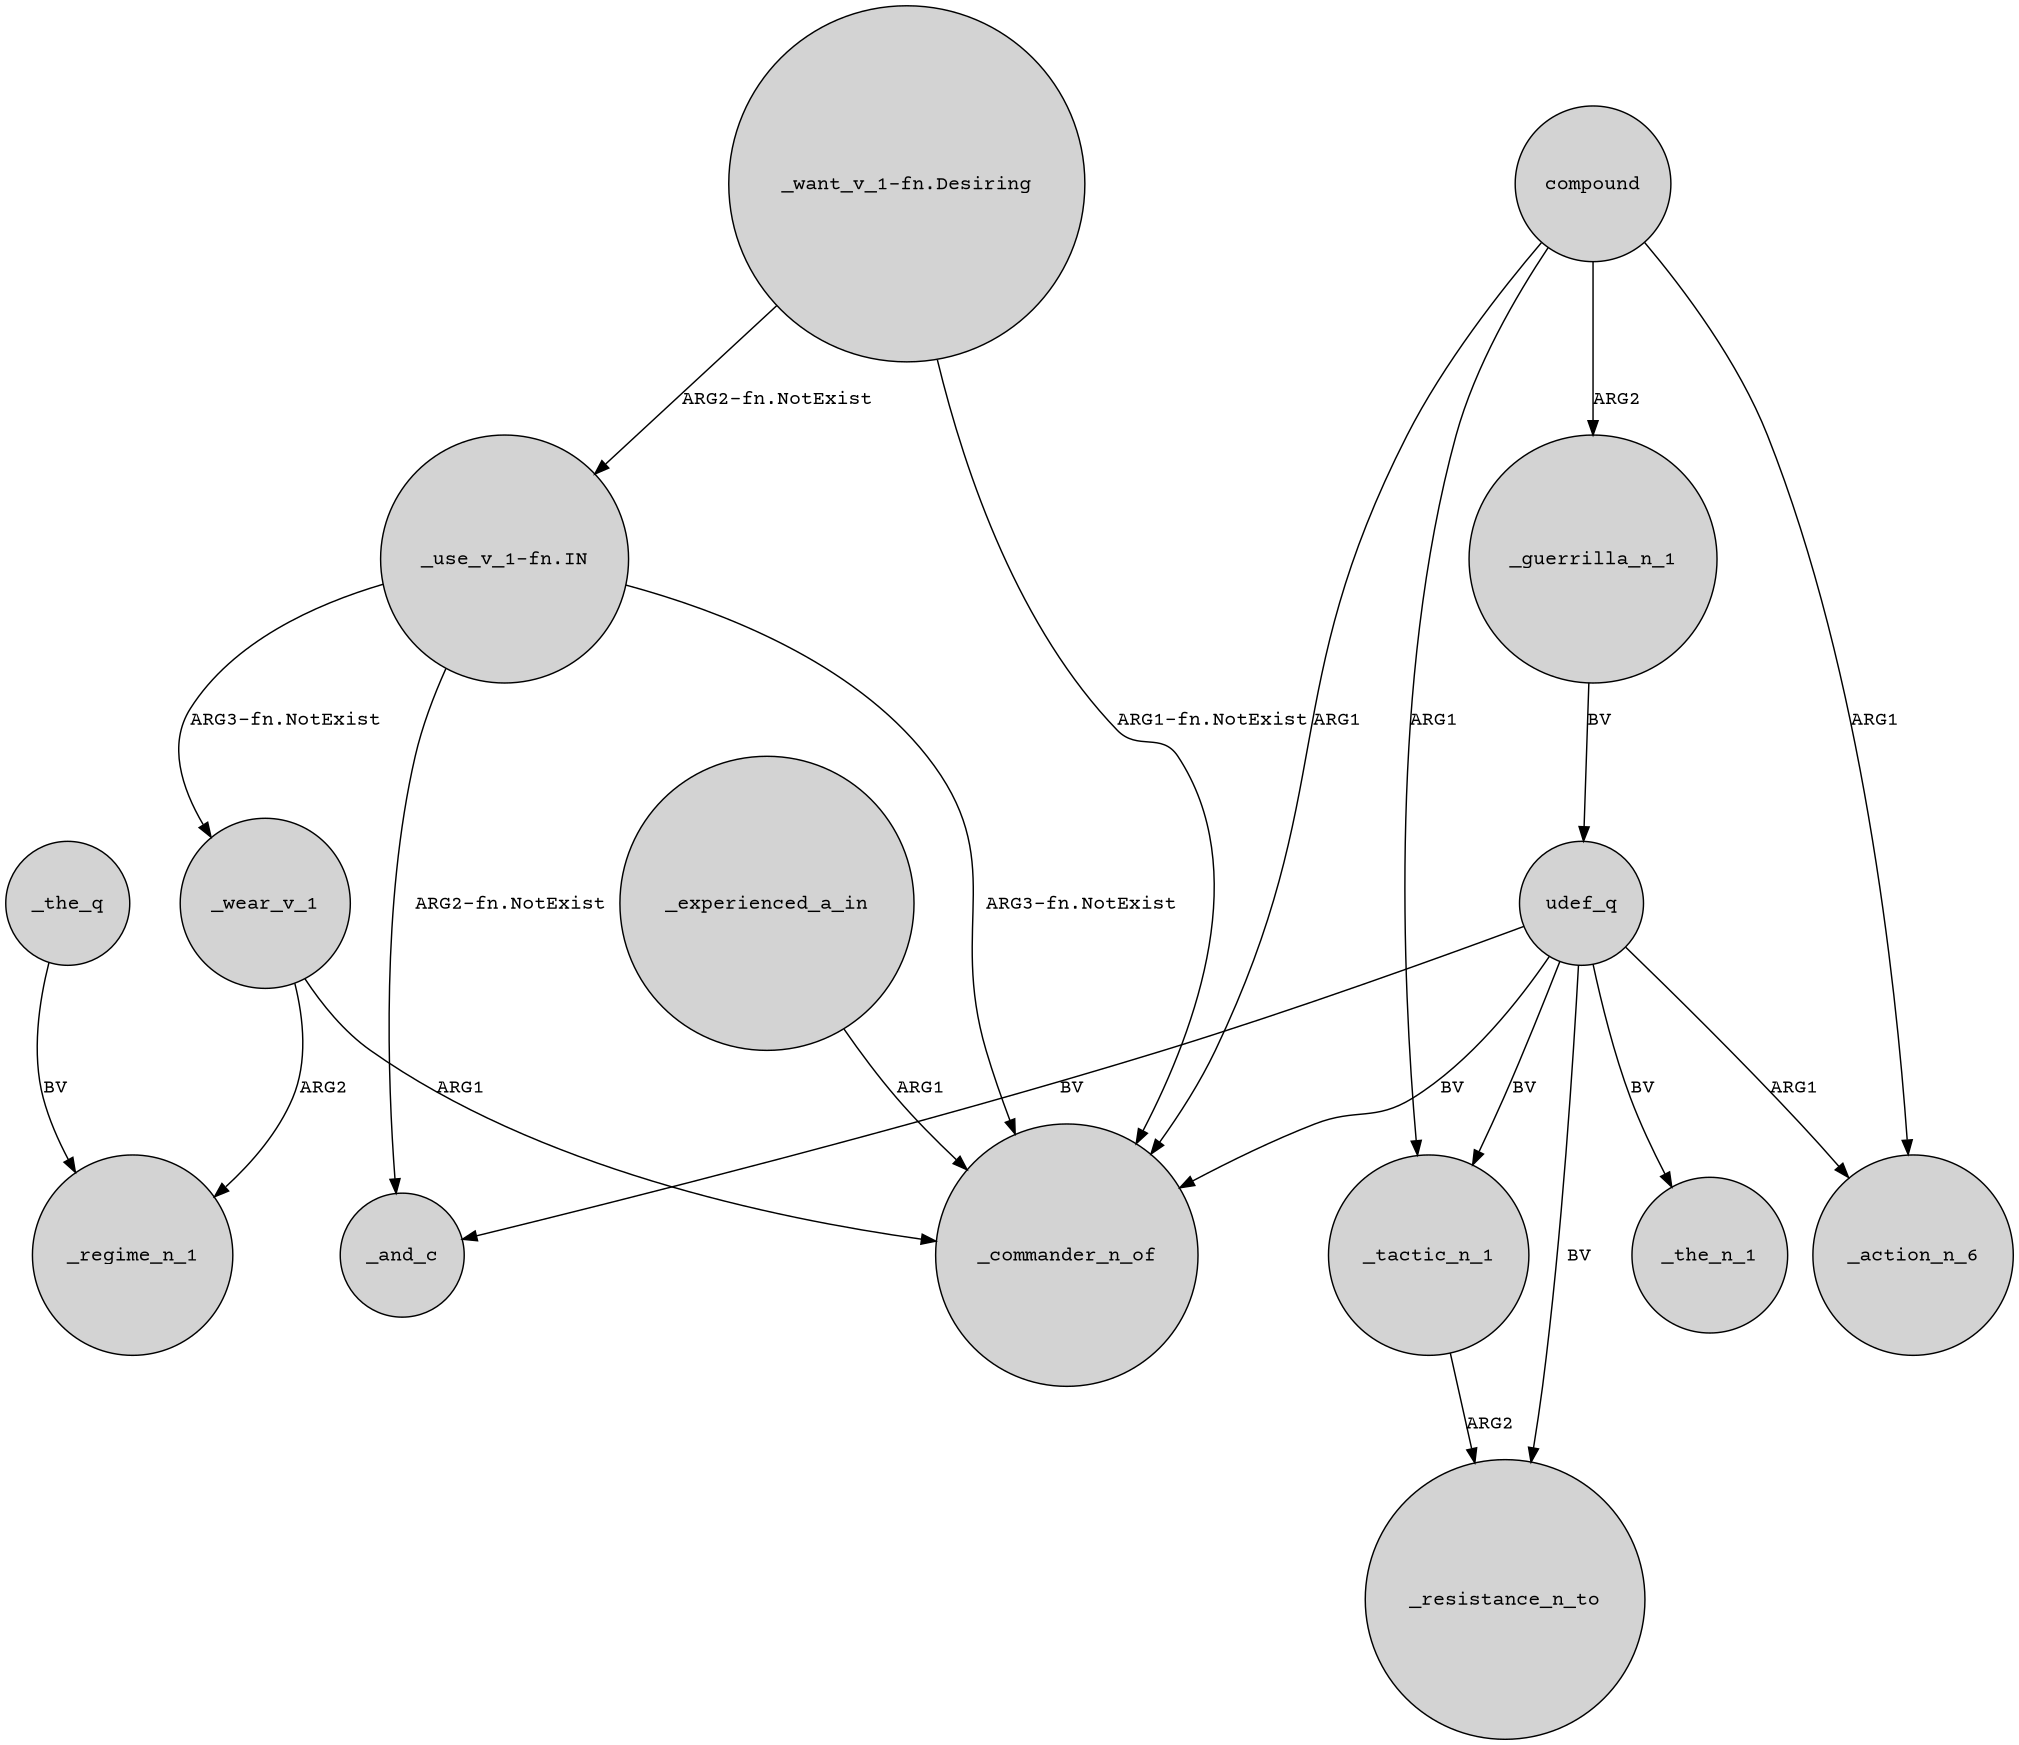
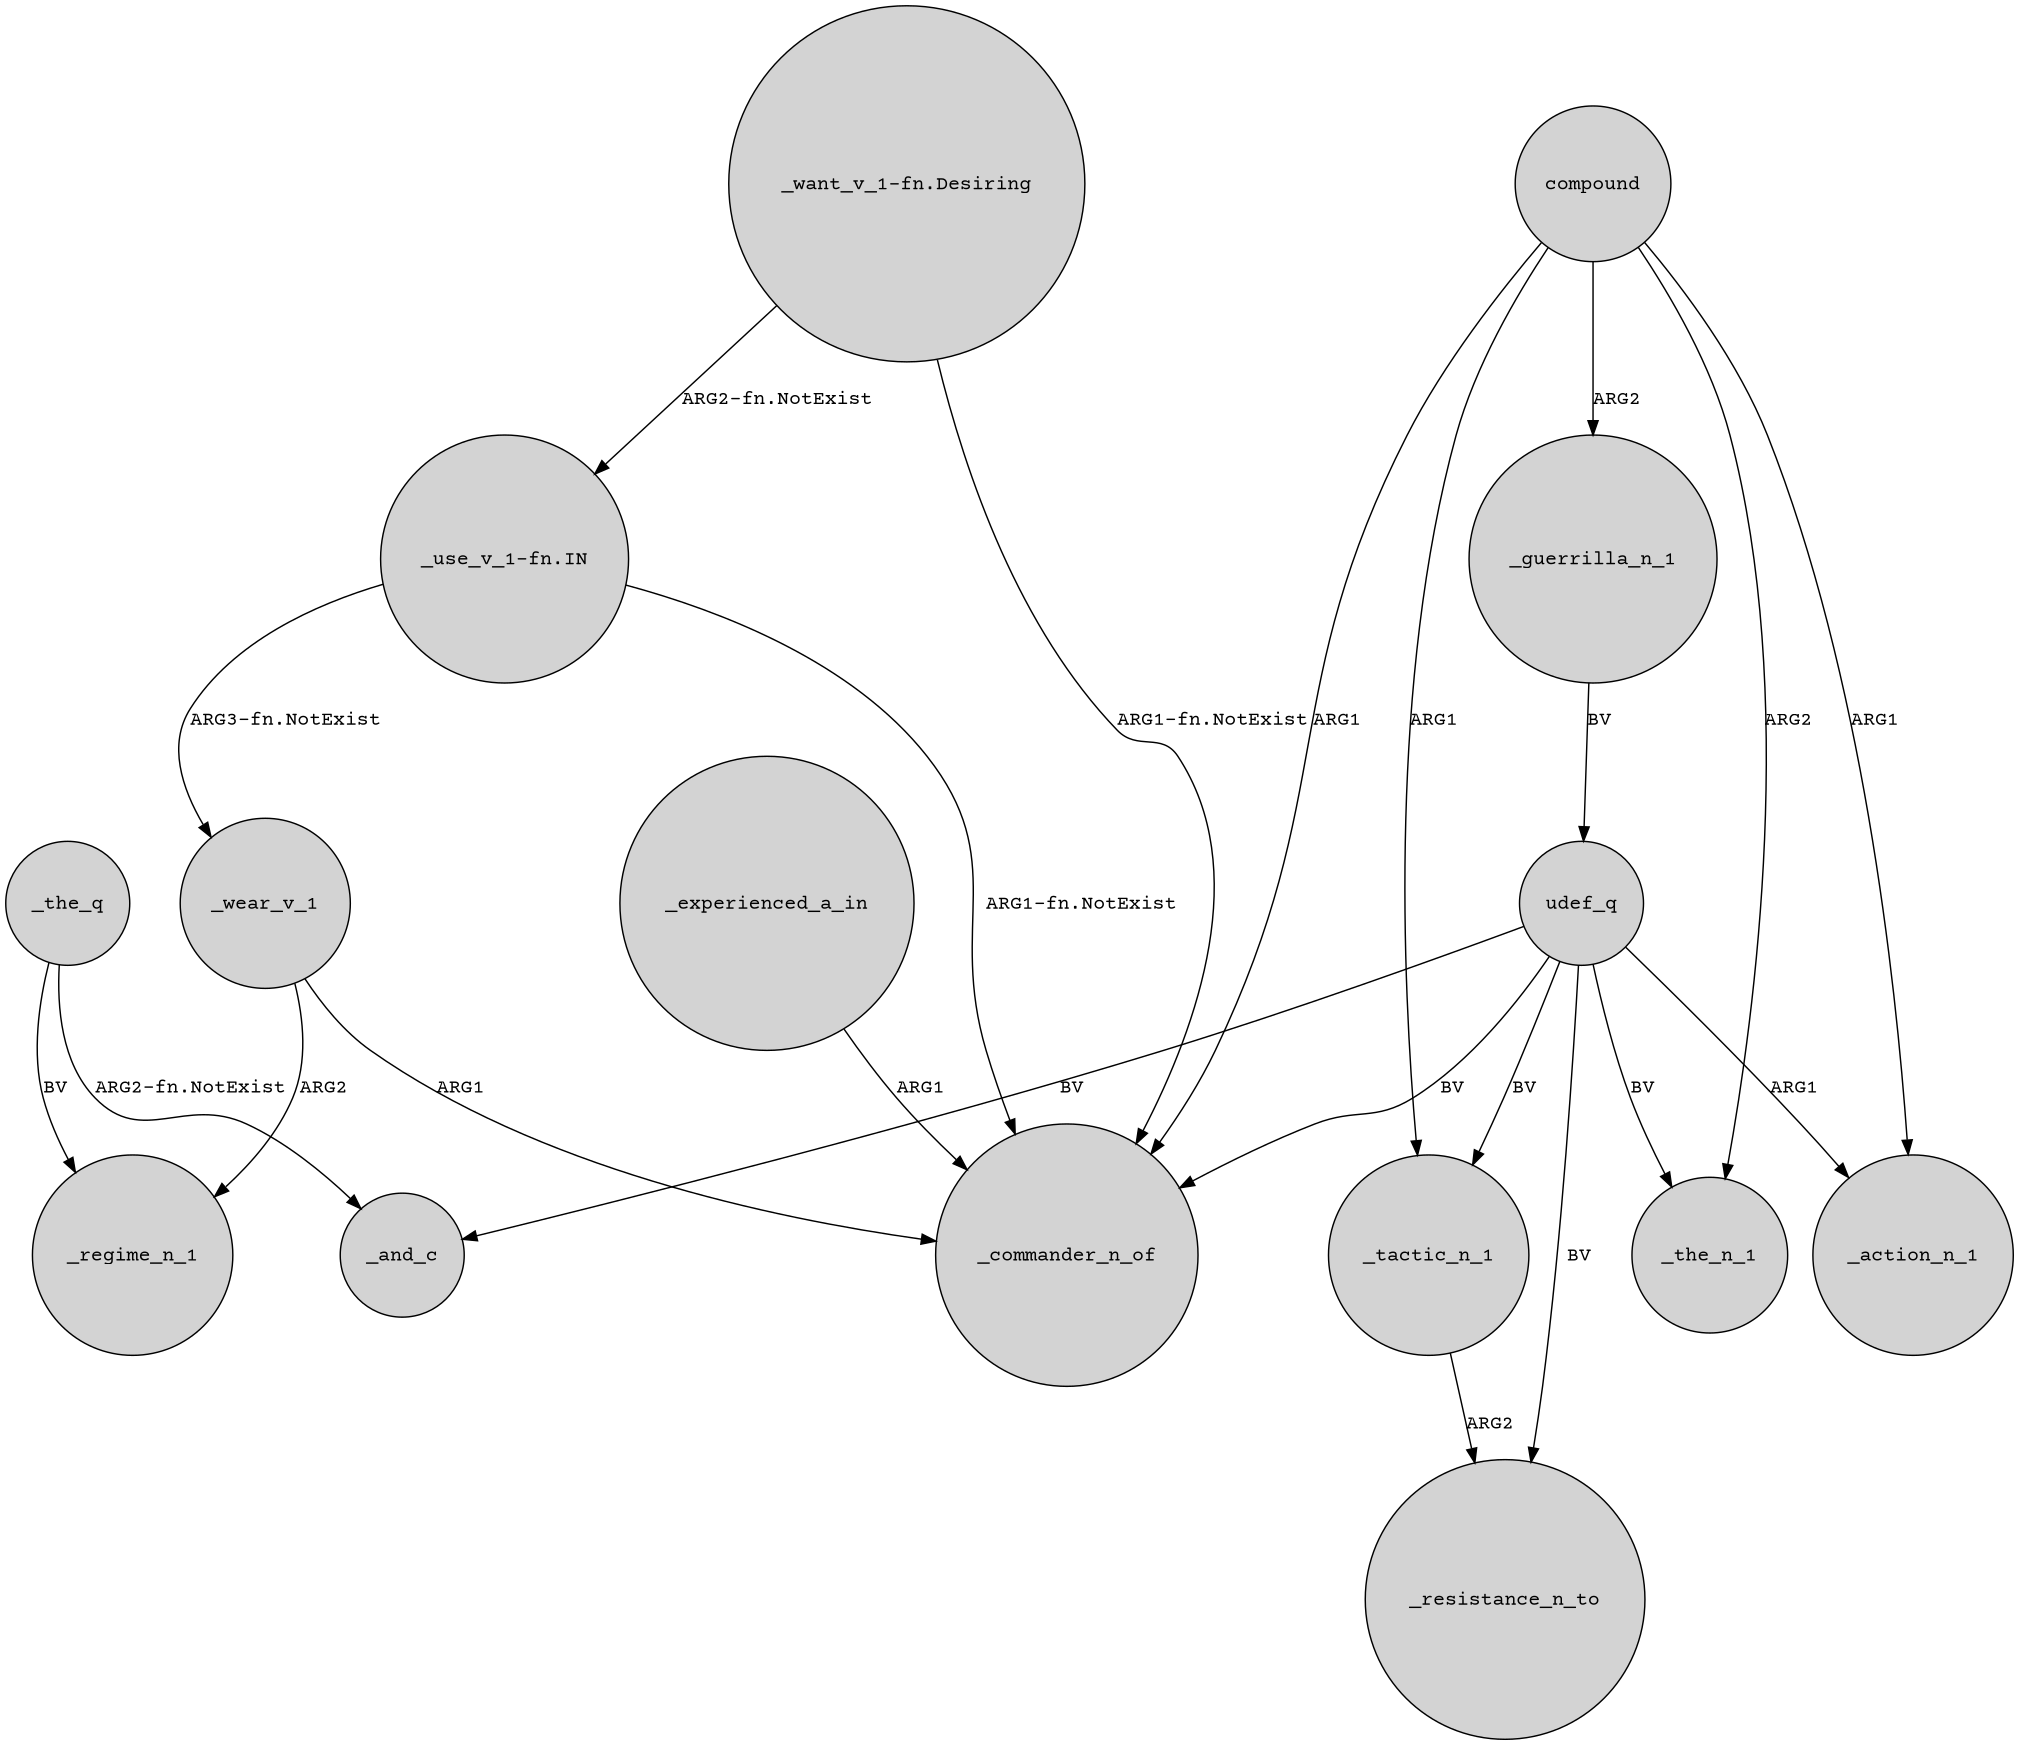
none -> (1764, 695)
(1082, 903) -> (1082, 903)
(393, 920) -> (162, 1119)
(1913, 1255) -> (1913, 1255)
